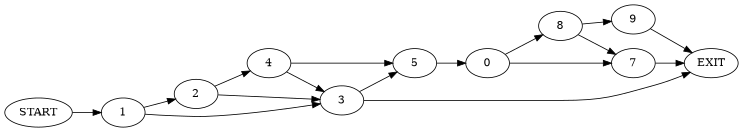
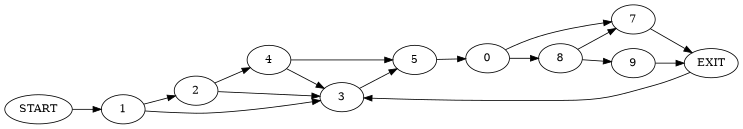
(525, 100) -> (533, 100)
